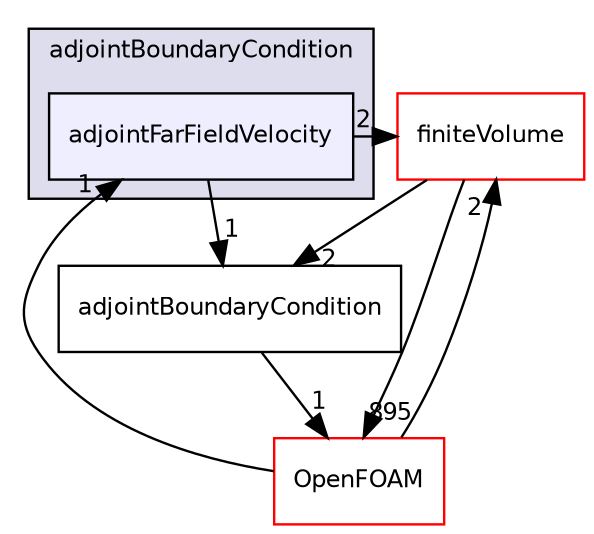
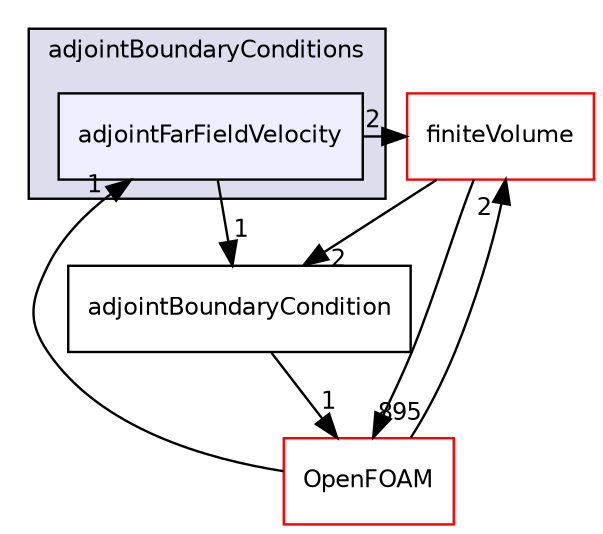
(201, 51) -> (207, 51)
